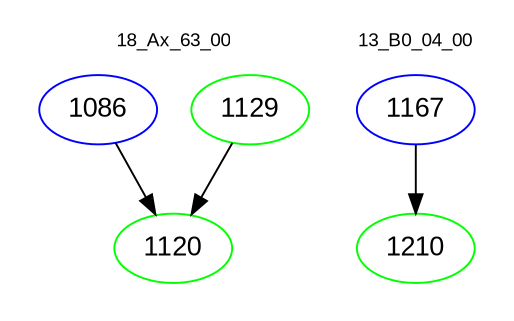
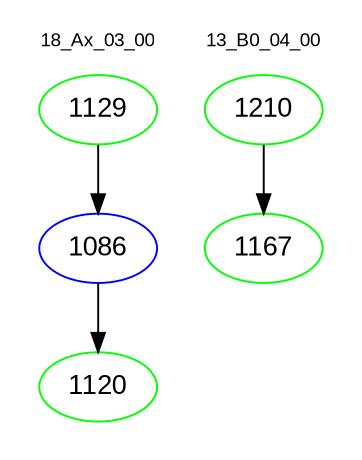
(174, 41) -> (98, 41)
(416, 110) -> (264, 248)
(217, 170) -> (98, 170)
(416, 170) -> (264, 170)
